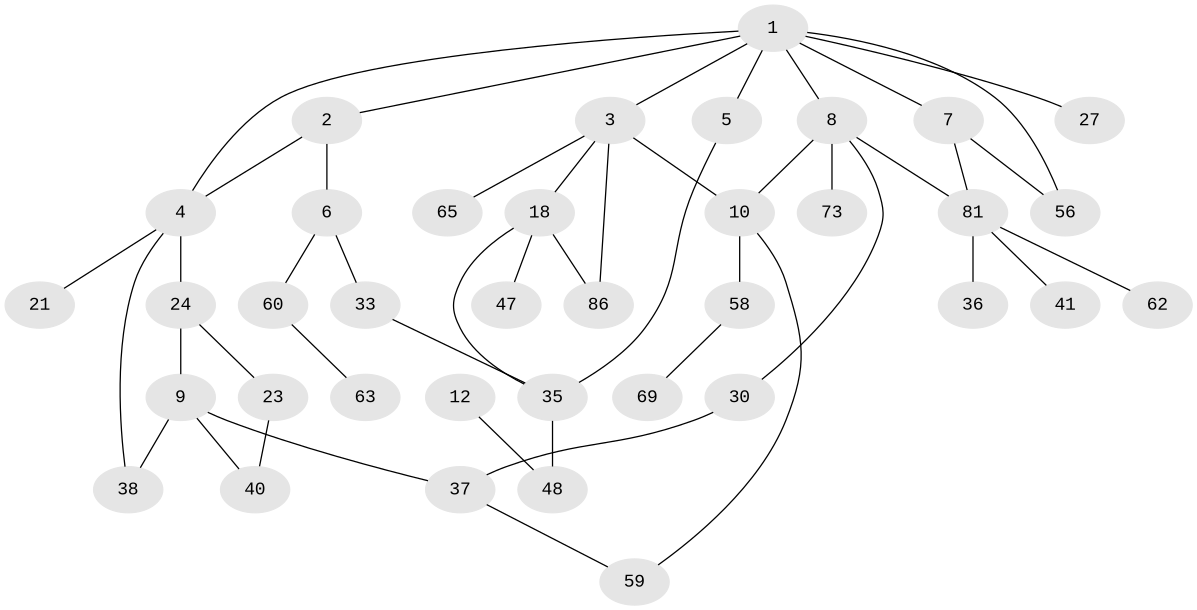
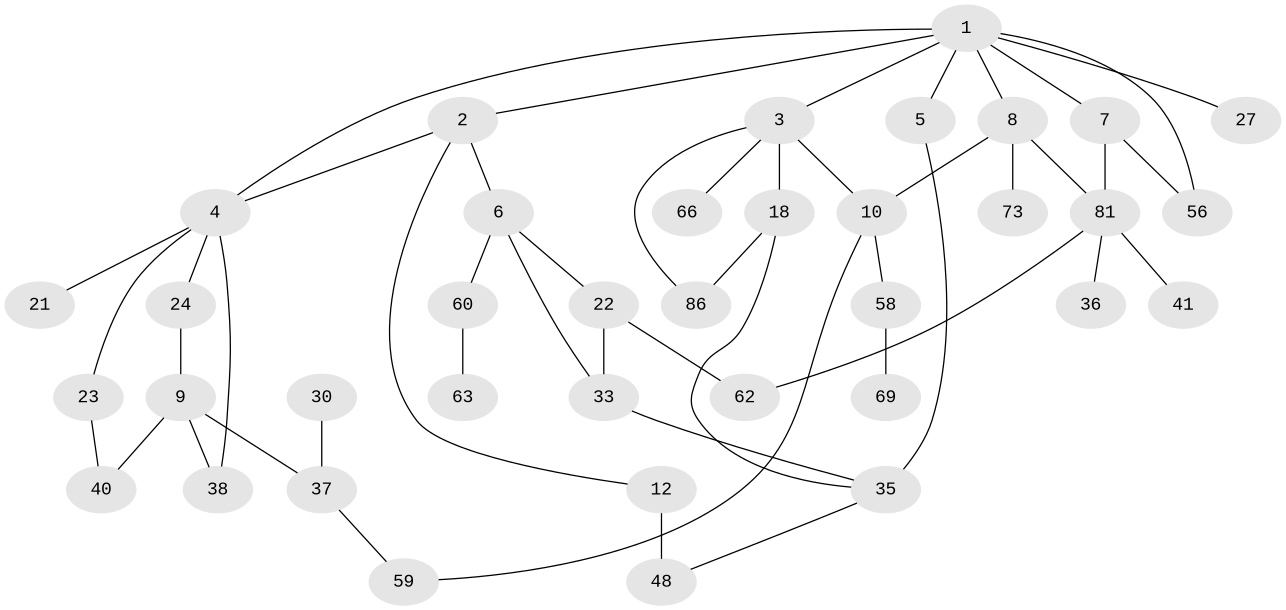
(447, 213) -> (687, 213)
(860, 273) -> none
(506, 305) -> none
none -> (604, 305)
(227, 351) -> (128, 292)
none -> (400, 389)
